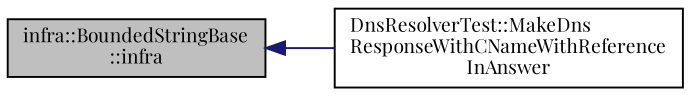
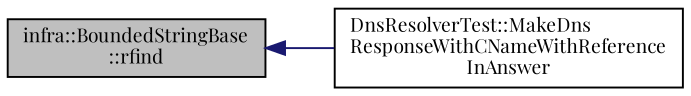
(137, 48) -> (137, 48)
